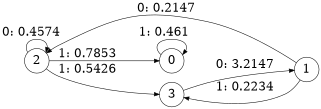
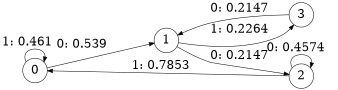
none -> (98, 56)
(250, 65) -> (245, 9)
(250, 87) -> (245, 30)
(99, 88) -> none
